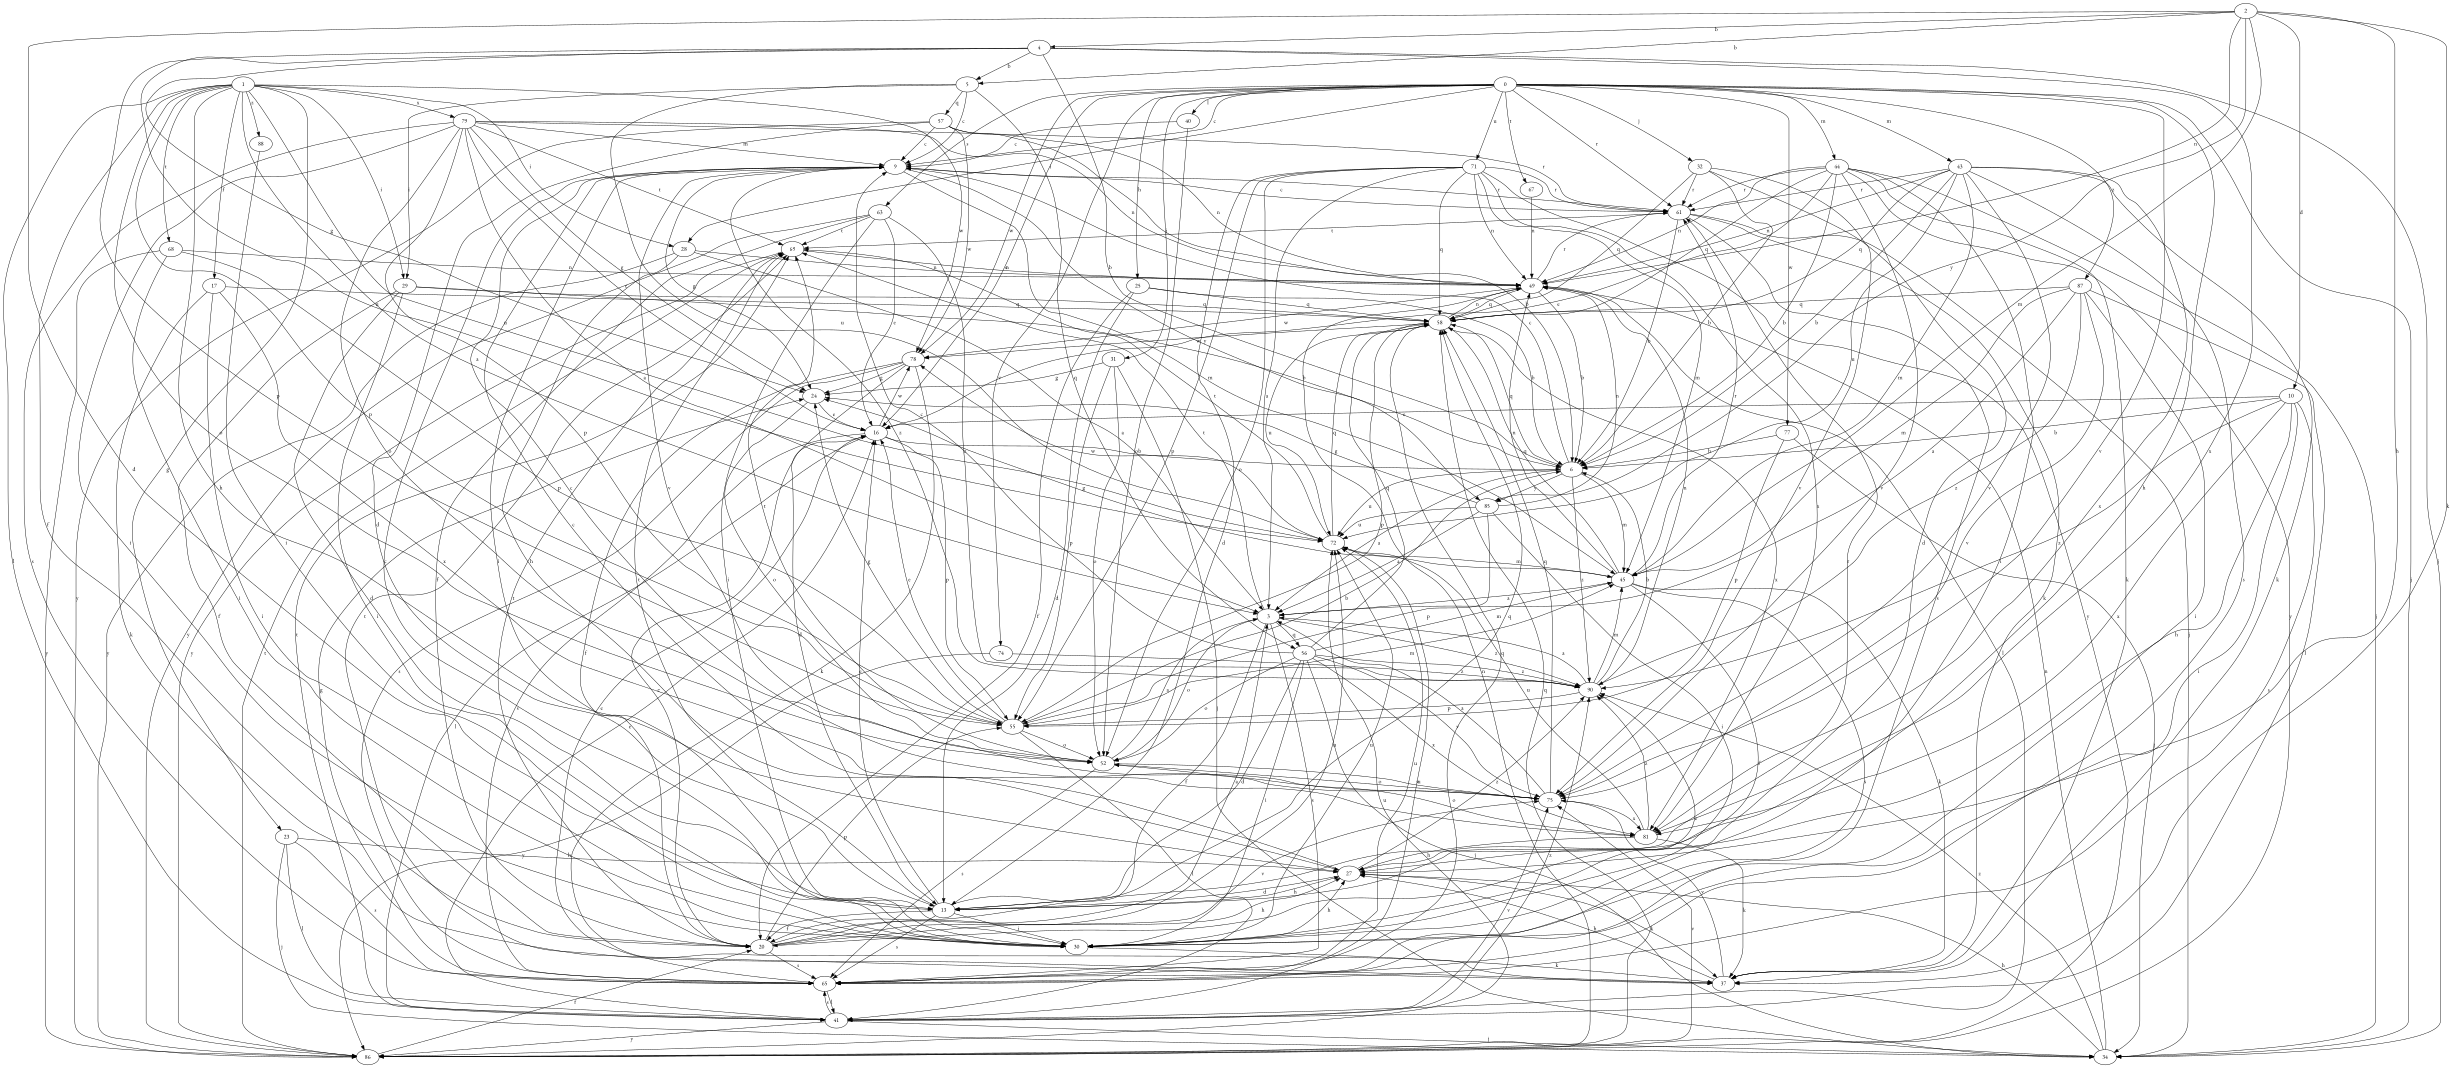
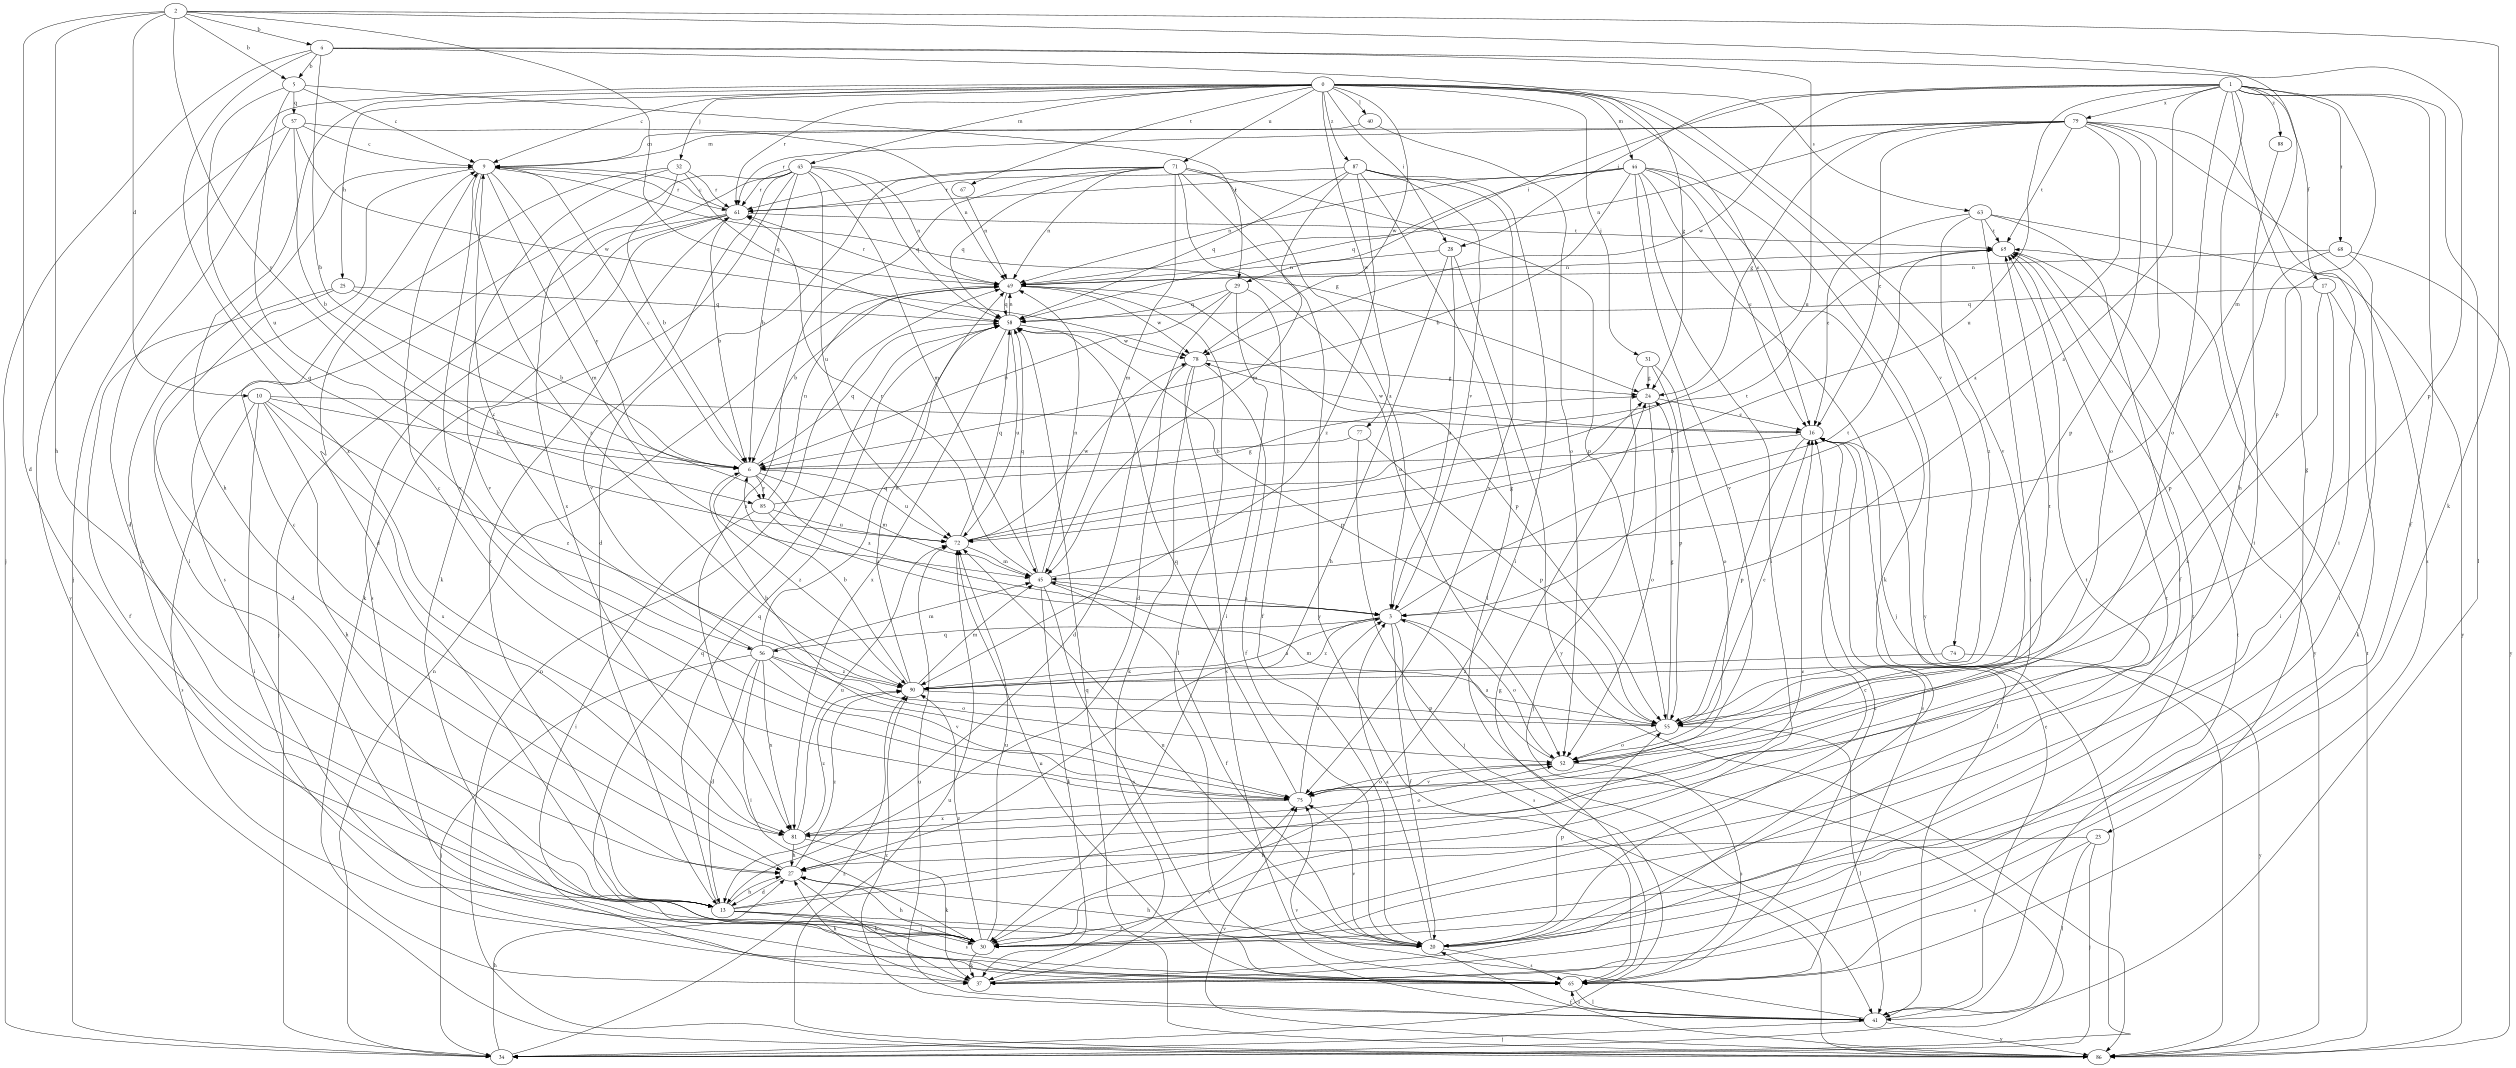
none -> (1032, 177)
(1933, 451) -> (1471, 396)
(1322, 633) -> (1398, 412)
